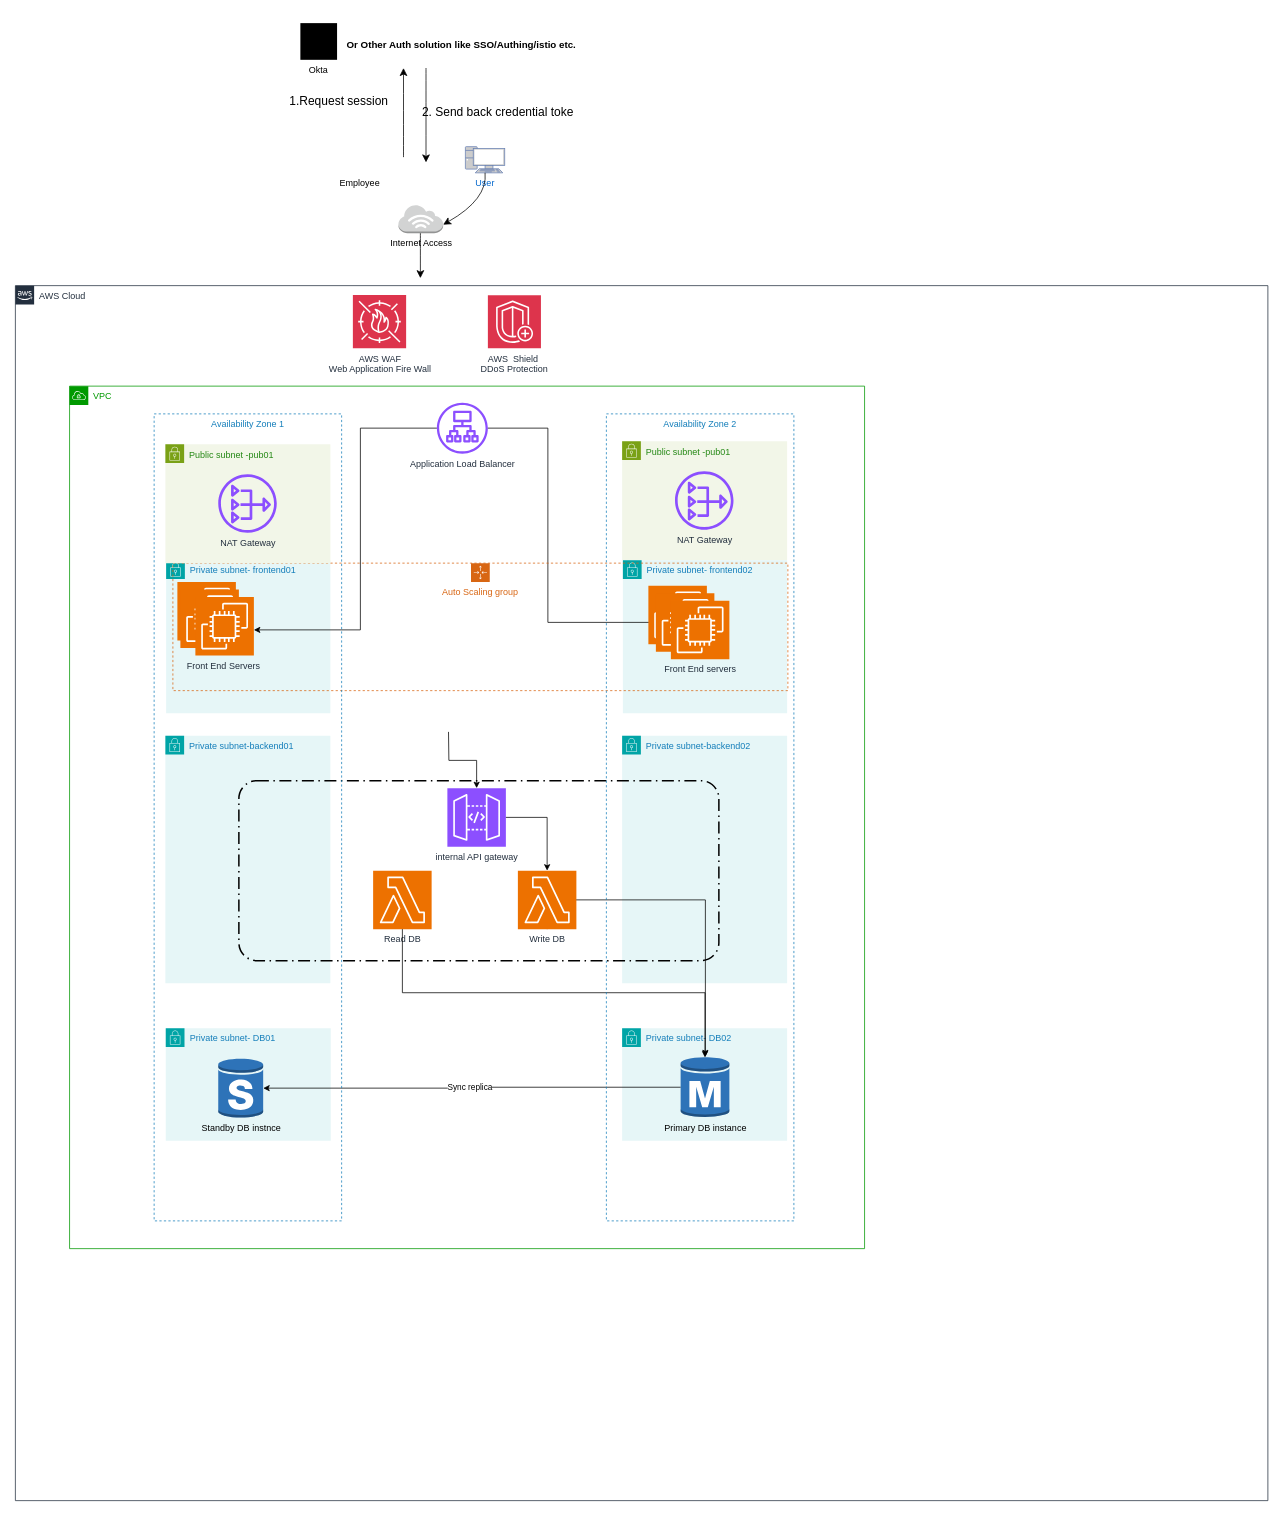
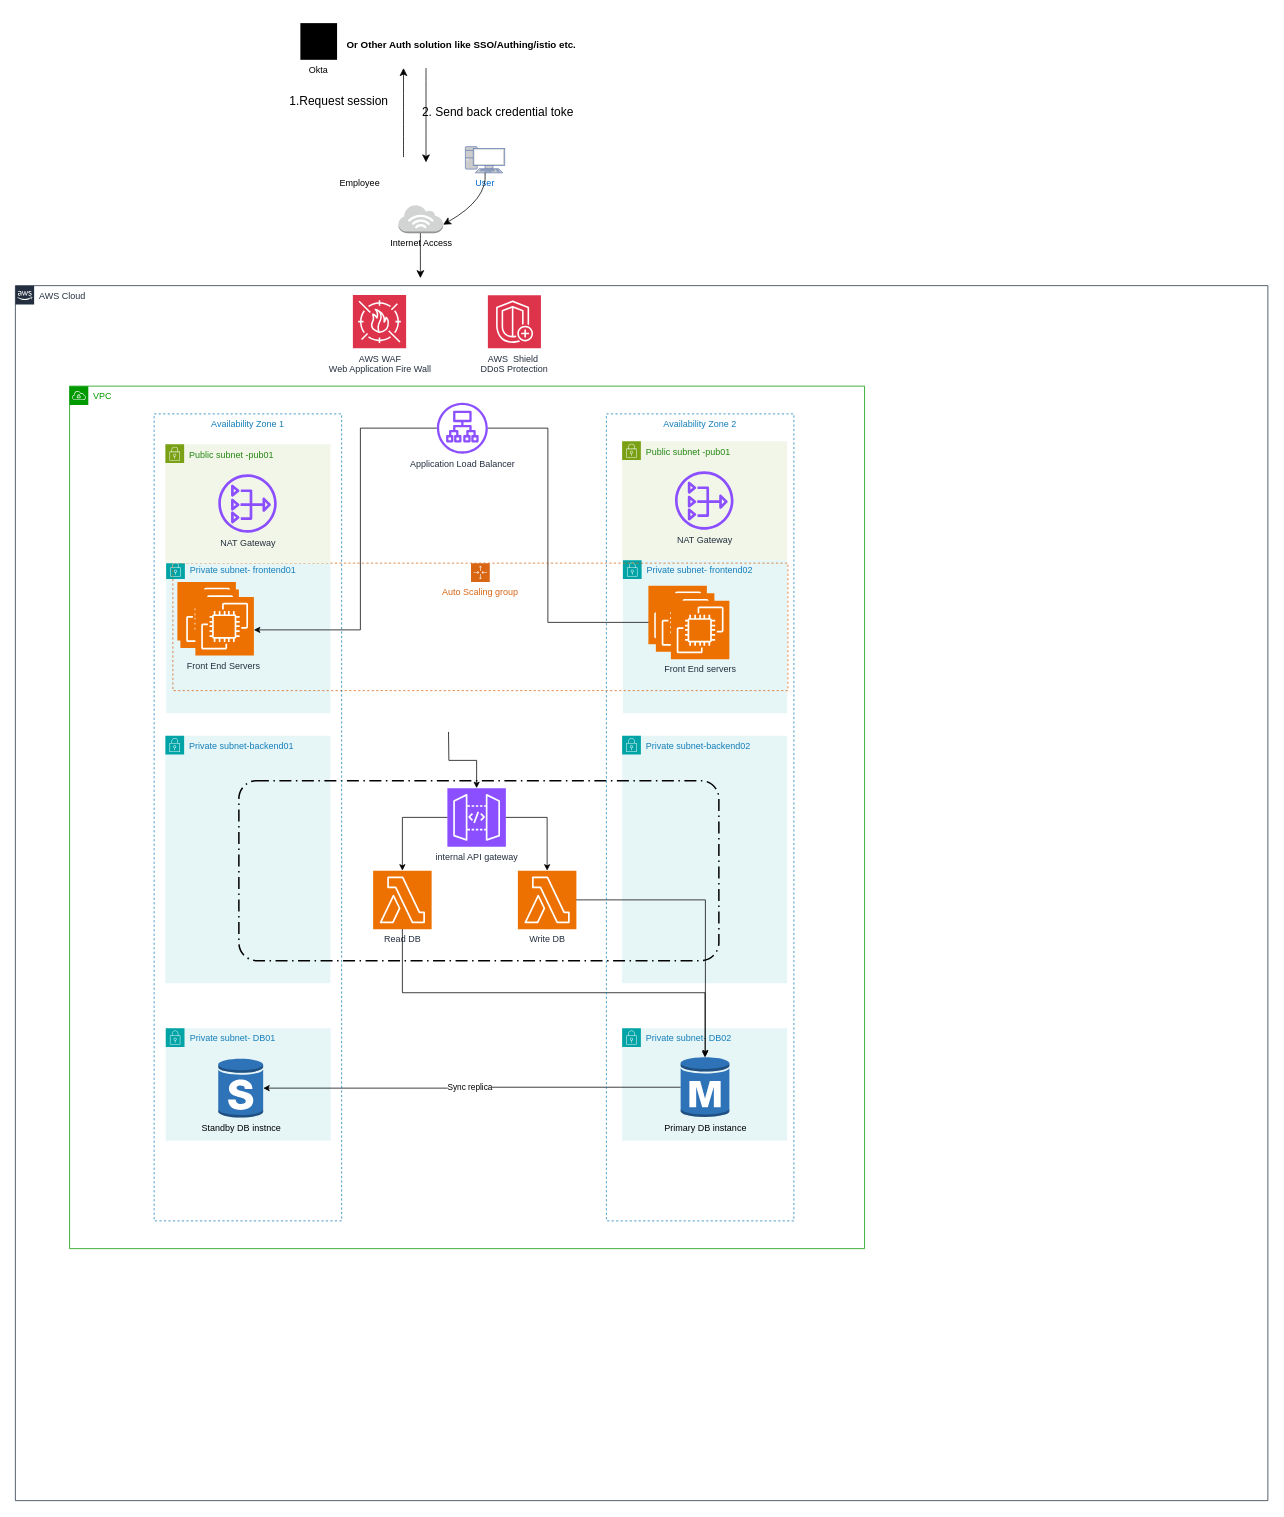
none -> (402, 818)
